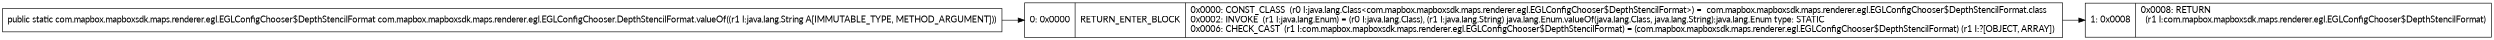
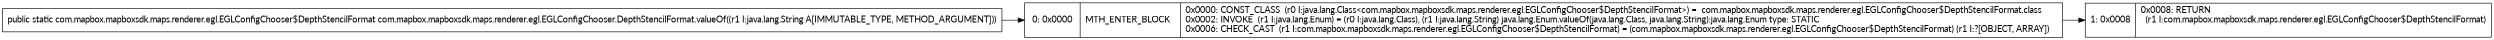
(1130, 20) -> (1128, 20)
